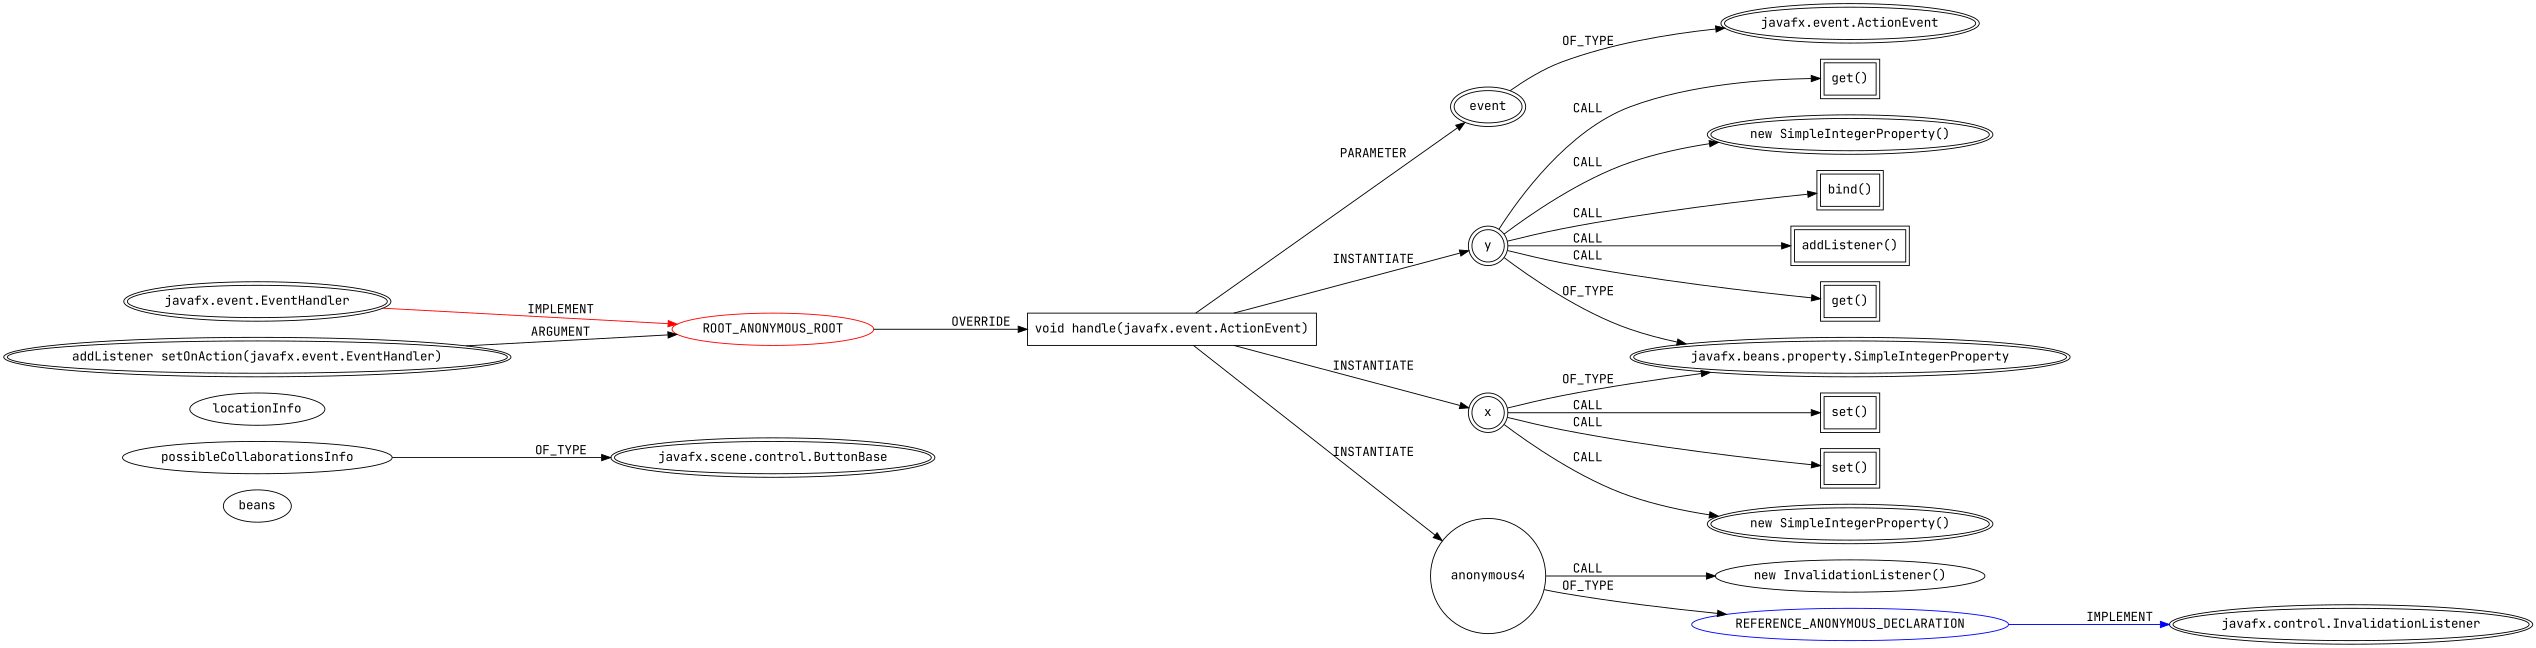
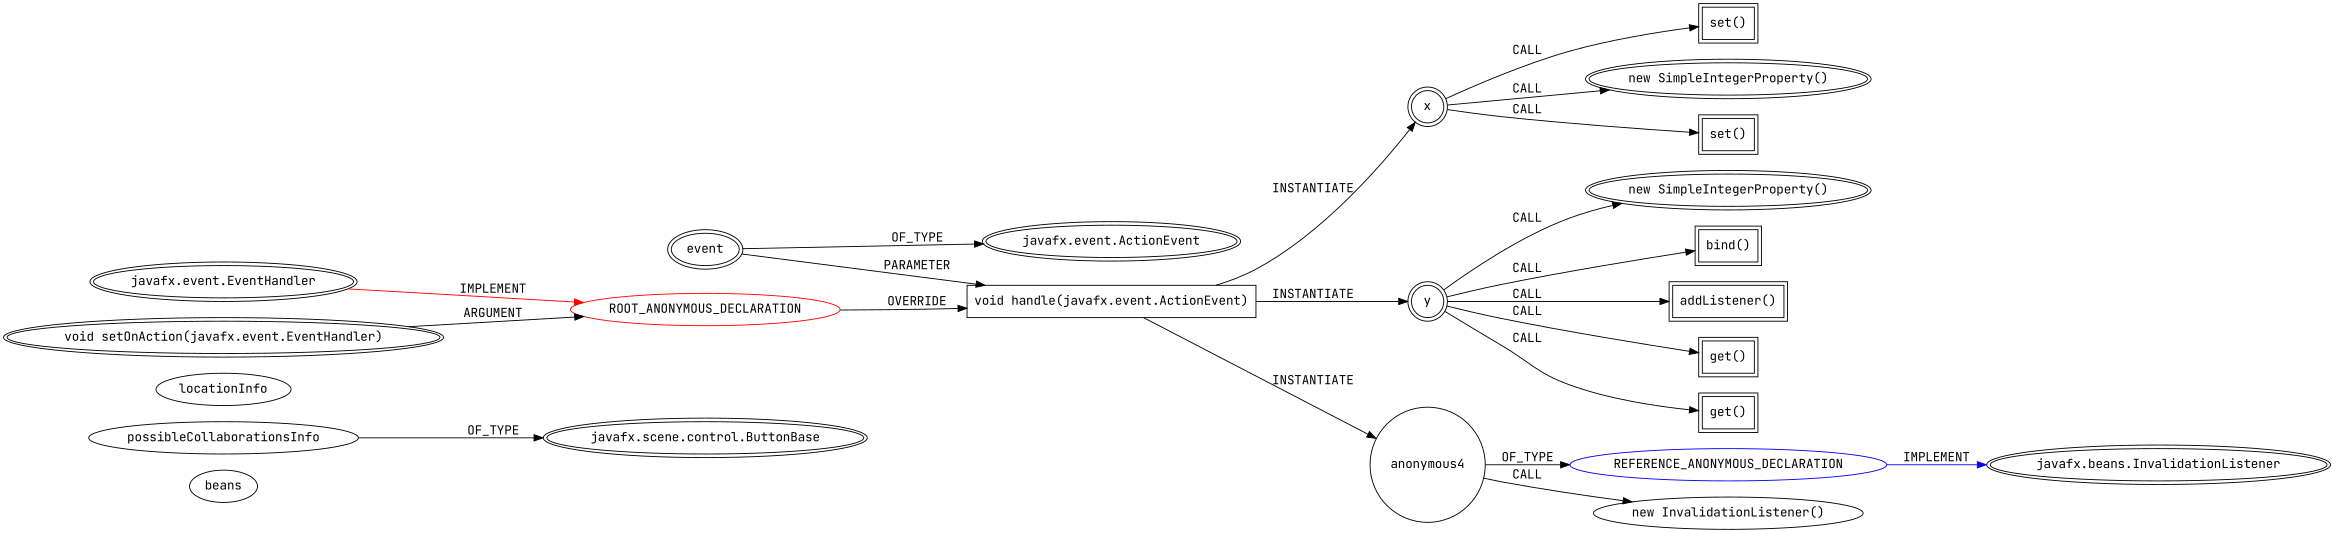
(1327, 221) -> (859, 269)
(773, 329) -> (705, 310)
(257, 357) -> (224, 337)
(1850, 357) -> none
(2351, 624) -> (2159, 465)
